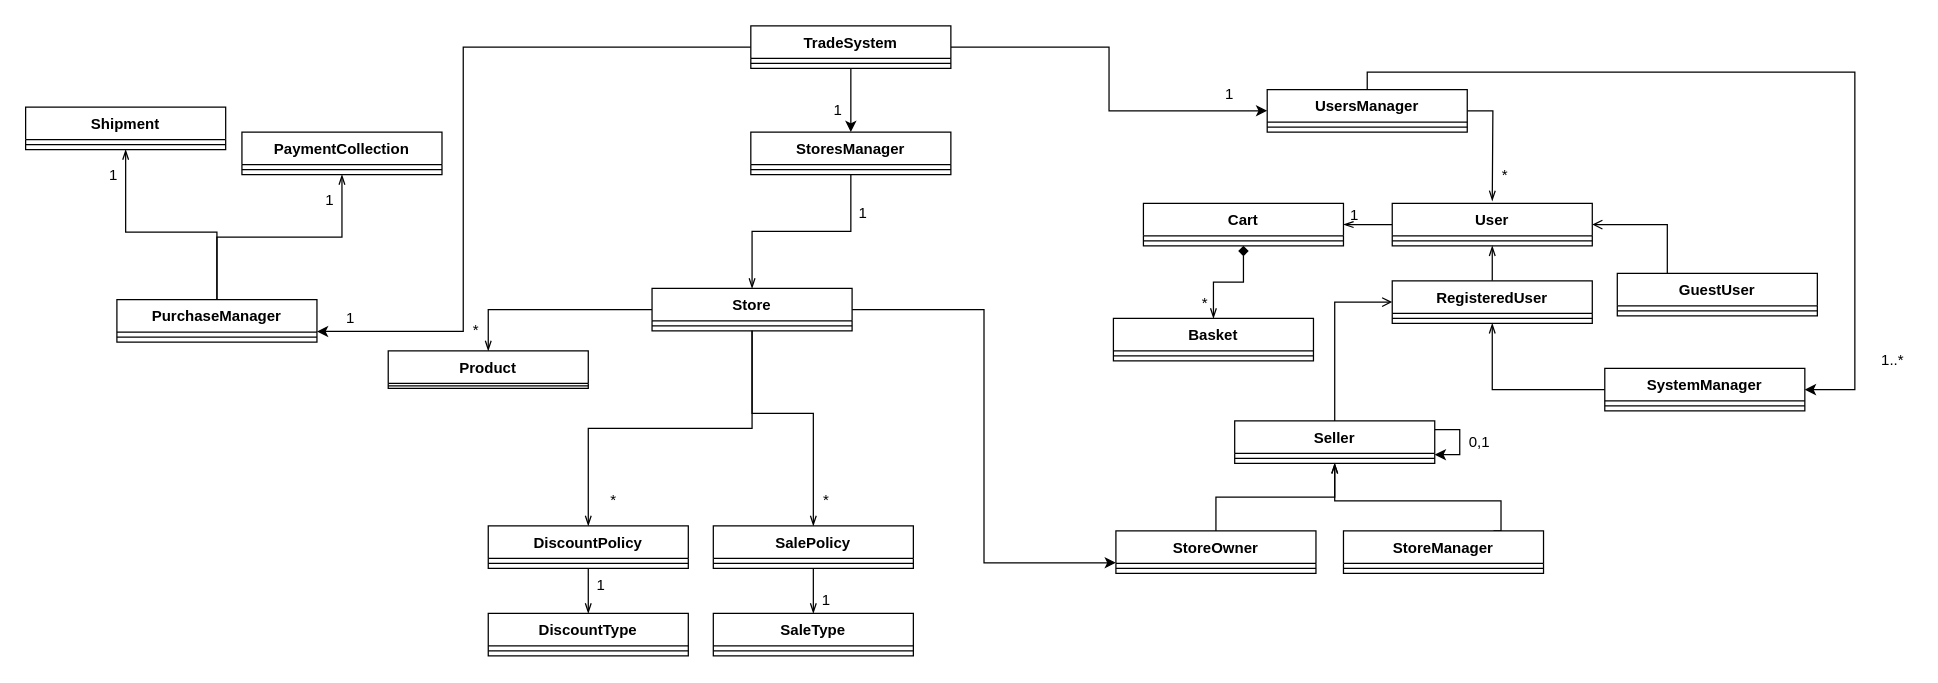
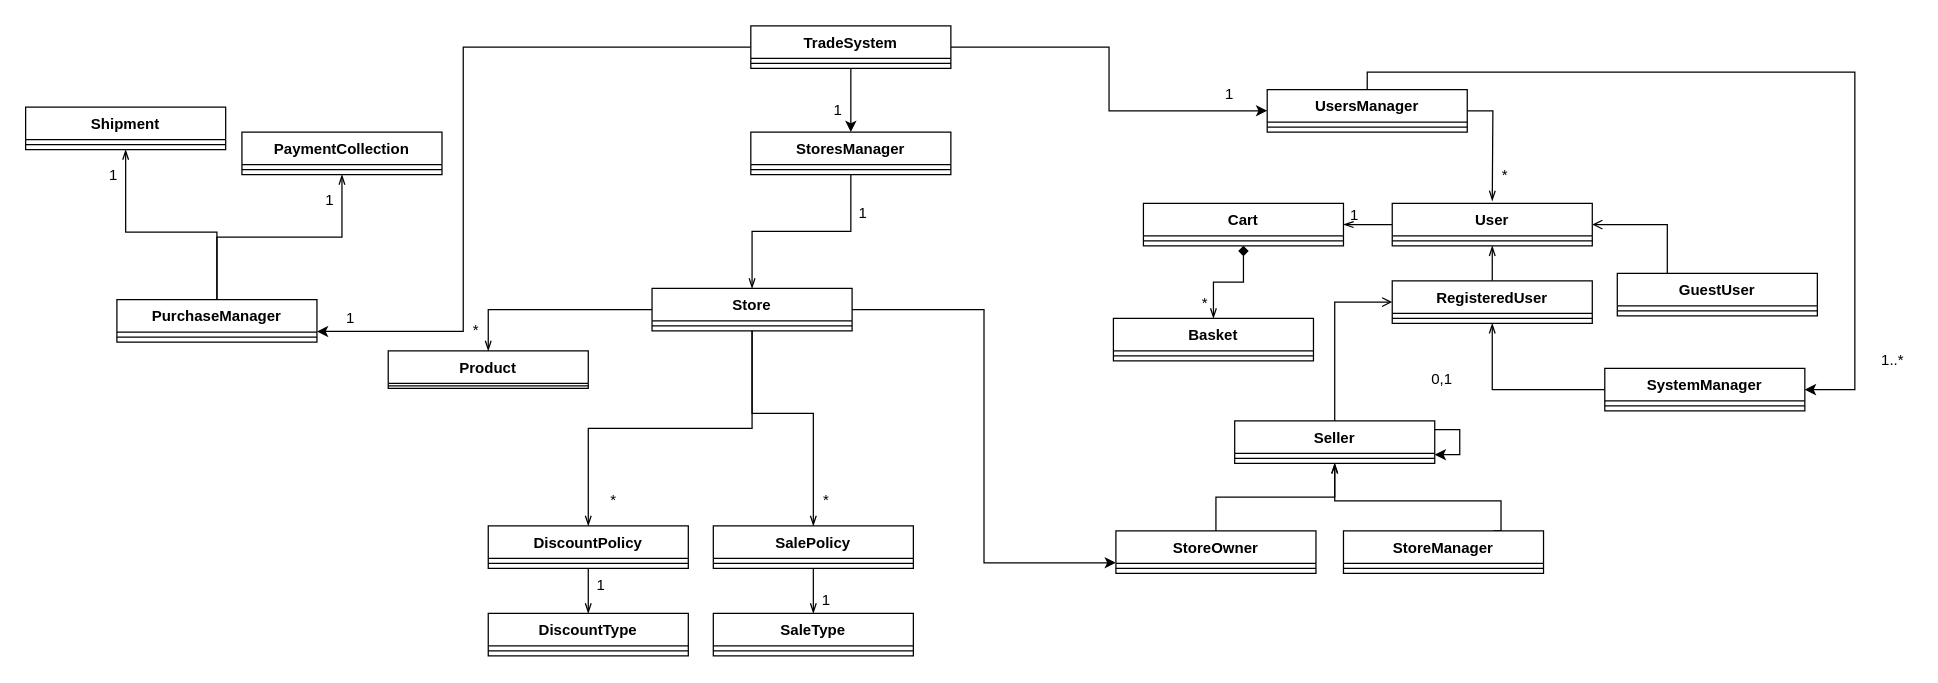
(1479, 442) -> (1442, 379)
